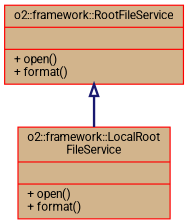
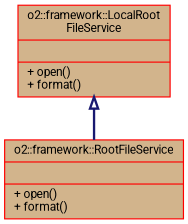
(94, 112) -> (94, 124)
